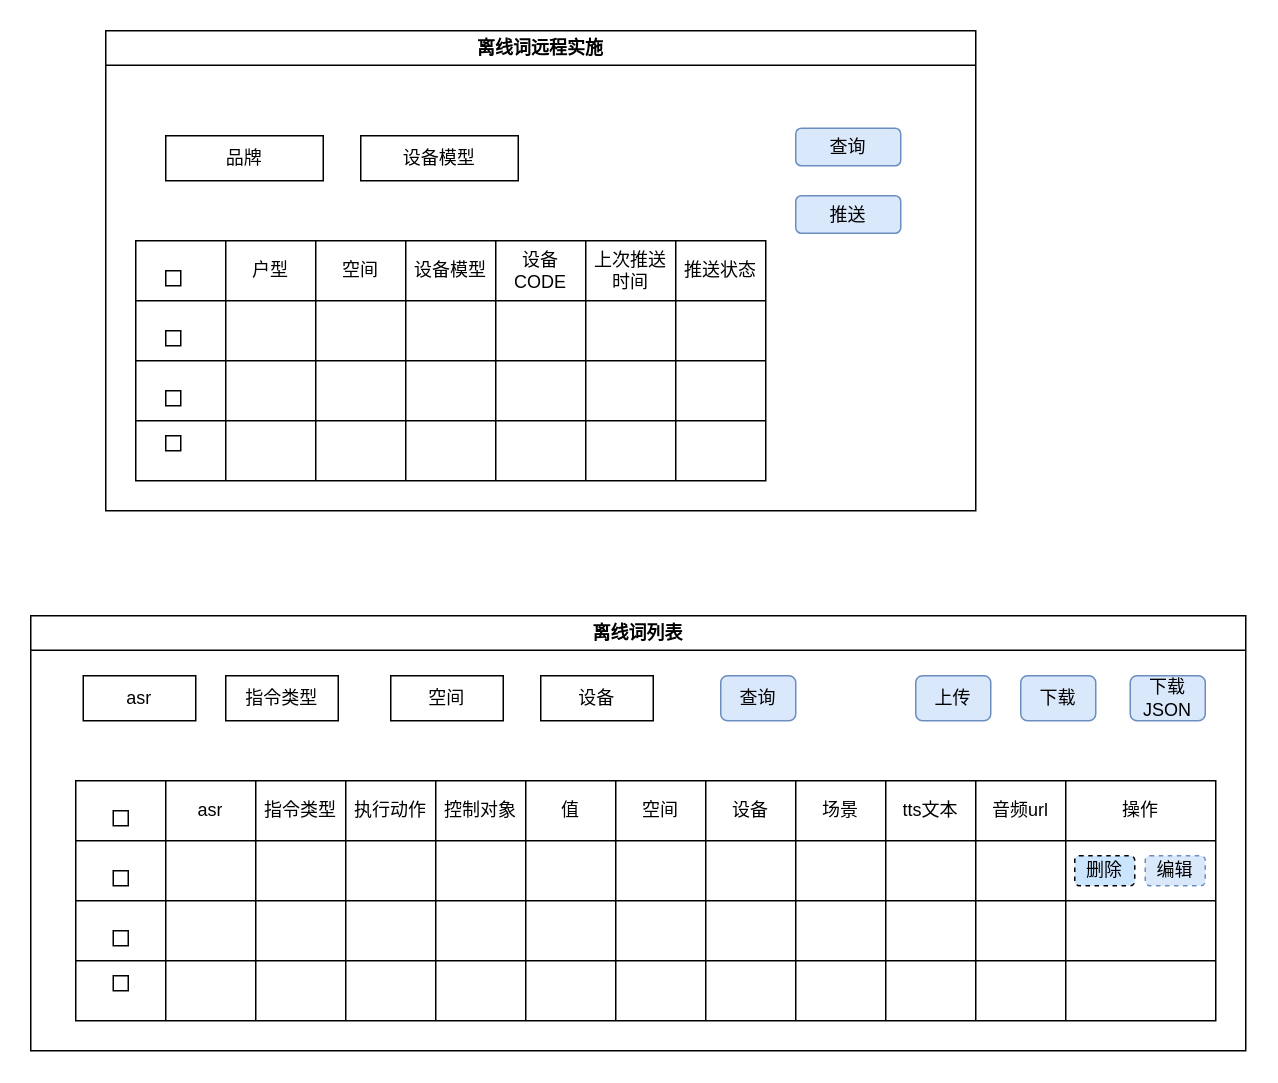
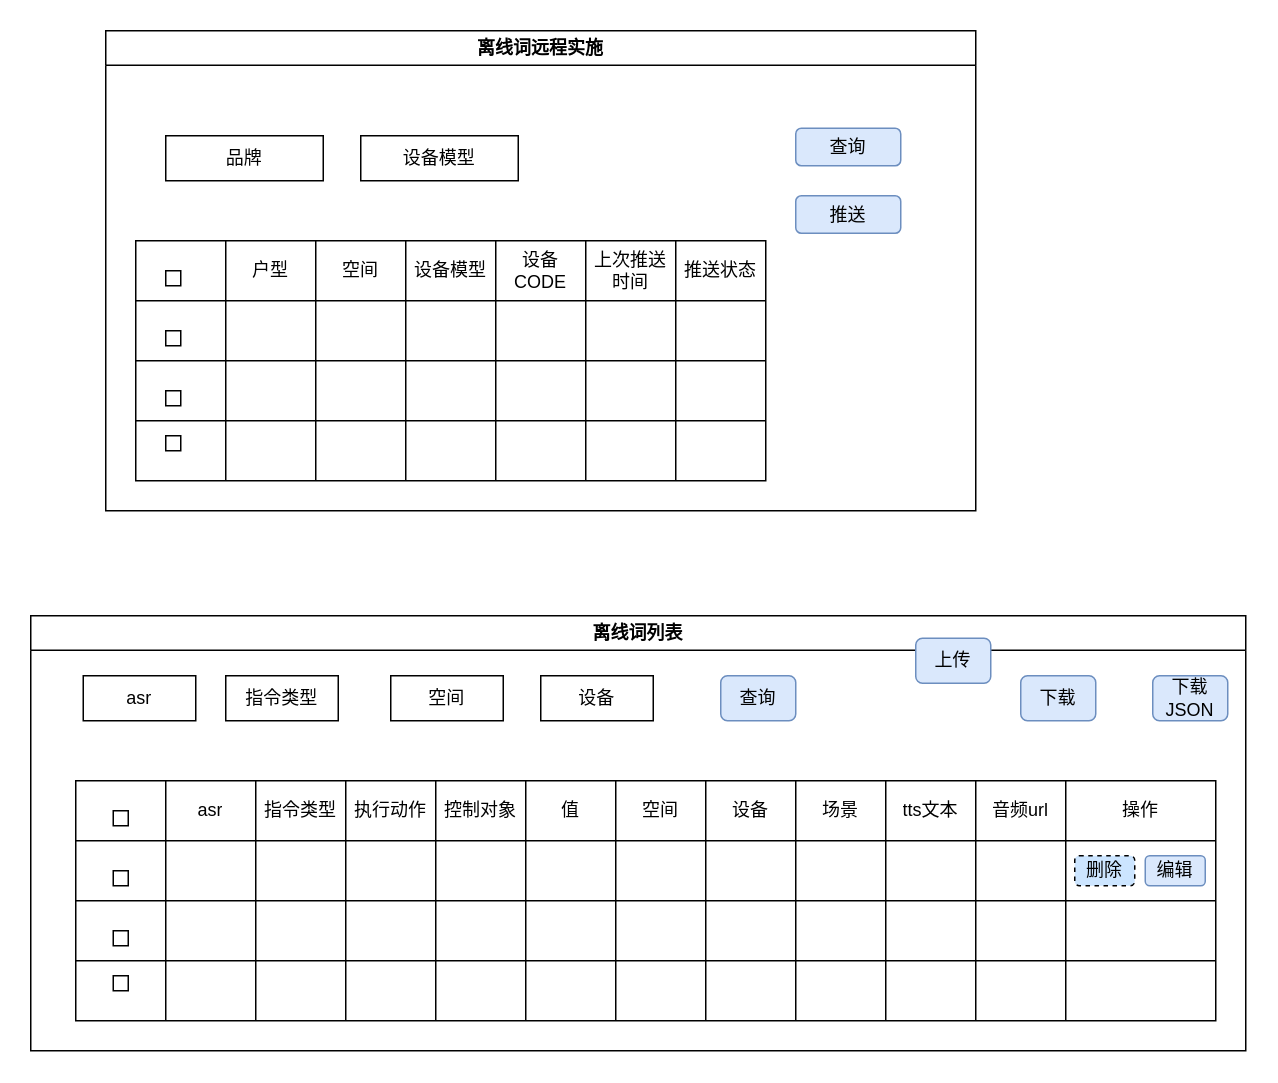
(953, 698) -> (953, 661)
(1168, 698) -> (1190, 698)
(1175, 871) -> (1175, 871)
